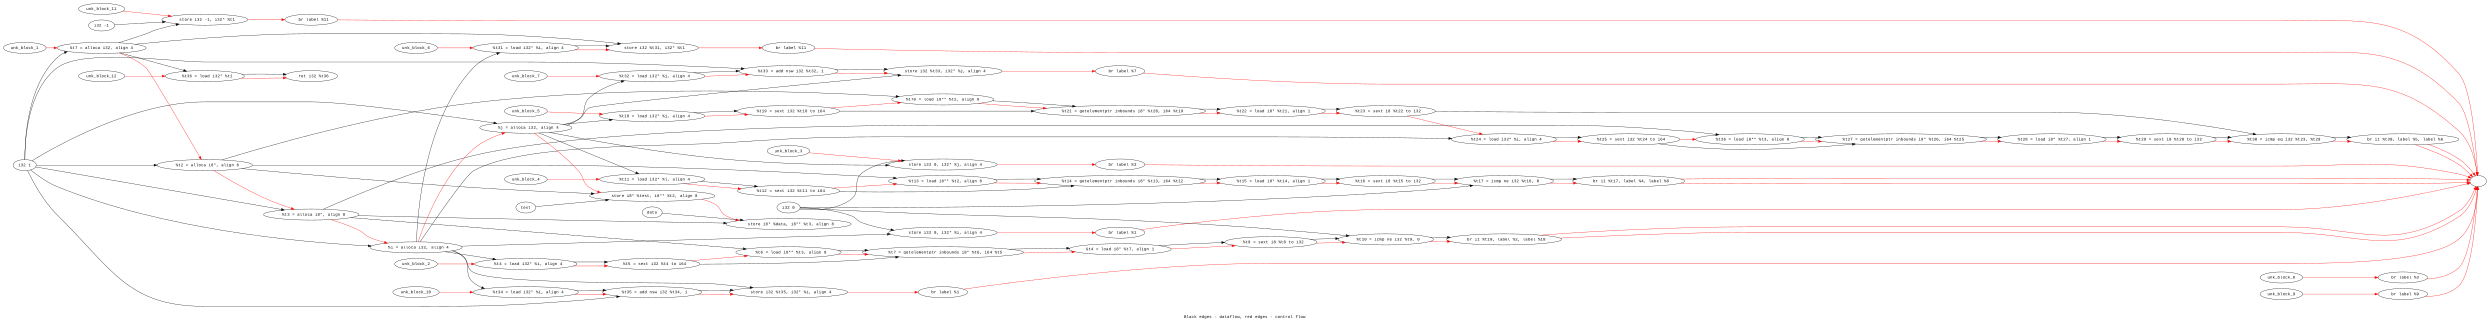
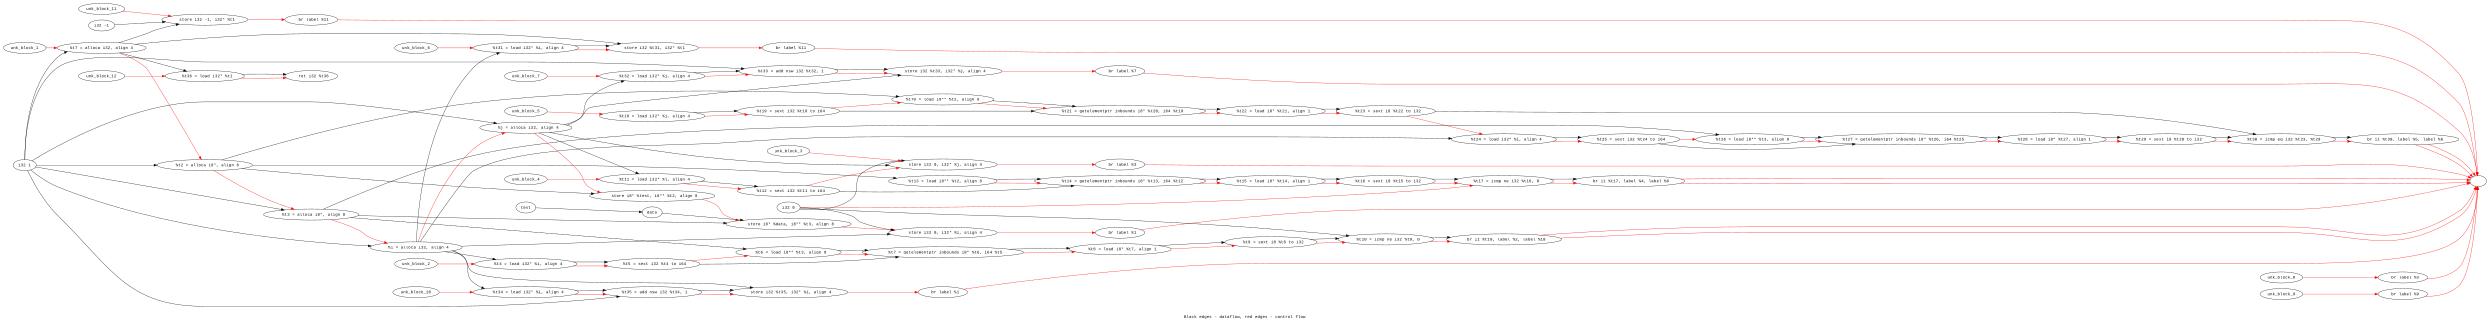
(586, 122) -> none
(863, 186) -> (858, 174)
(571, 203) -> (587, 210)
(1135, 204) -> (1135, 204)
none -> (867, 228)
(1120, 249) -> (1120, 249)
